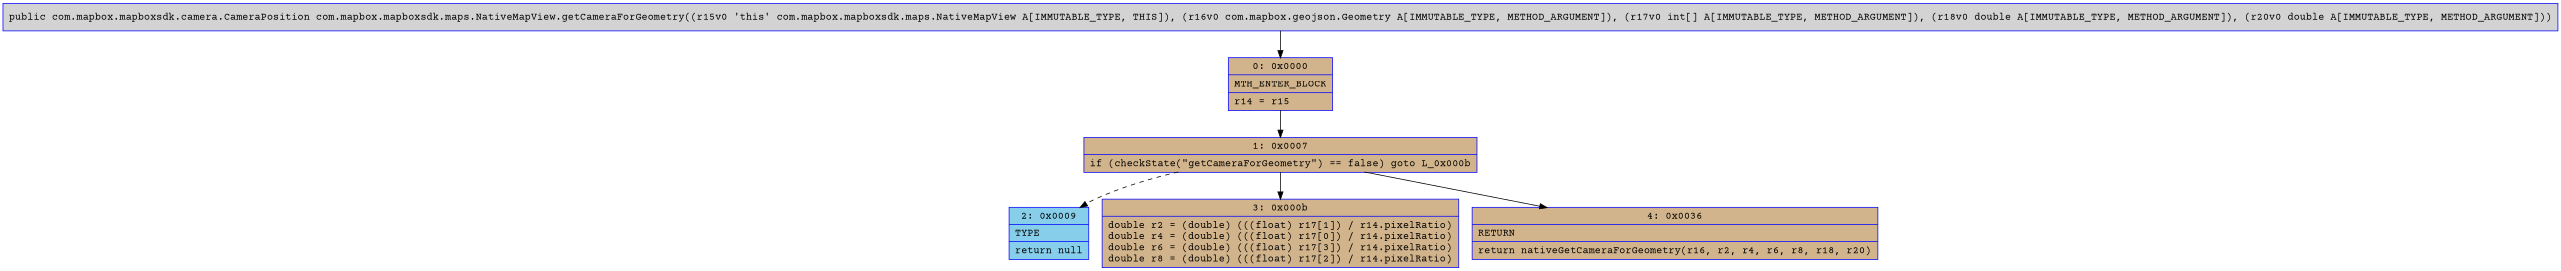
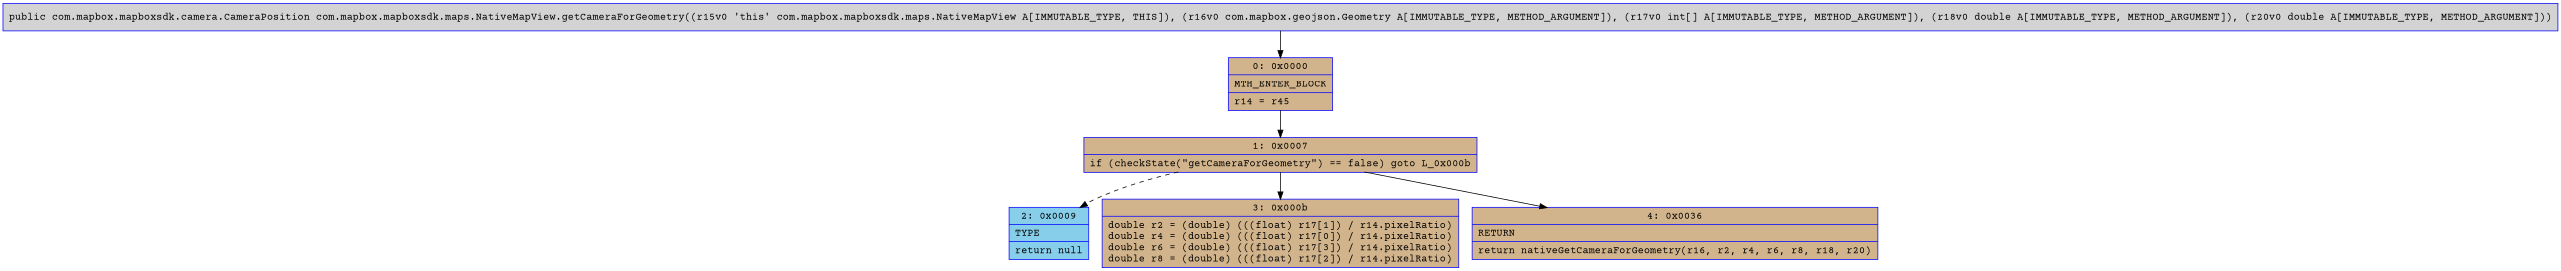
(1262, 101) -> (1262, 101)
